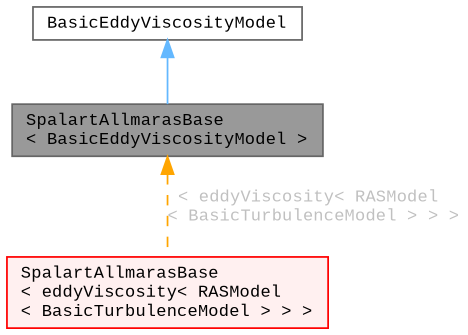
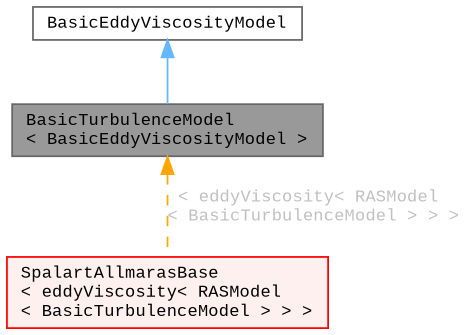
(168, 130) -> (168, 130)
